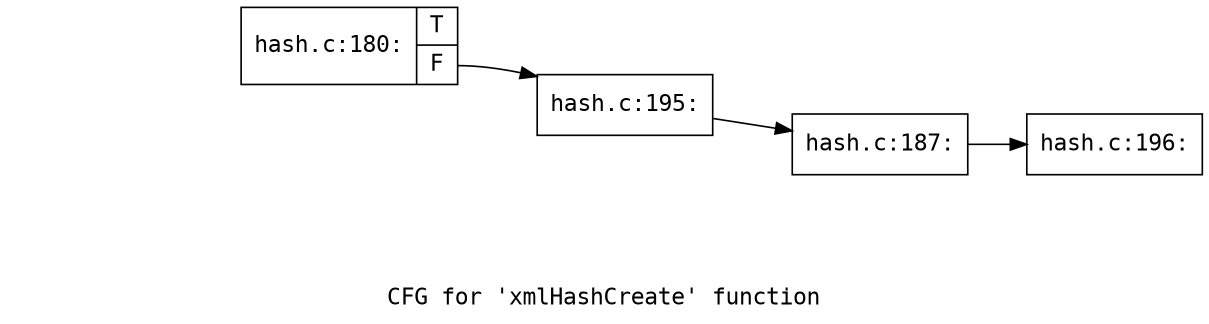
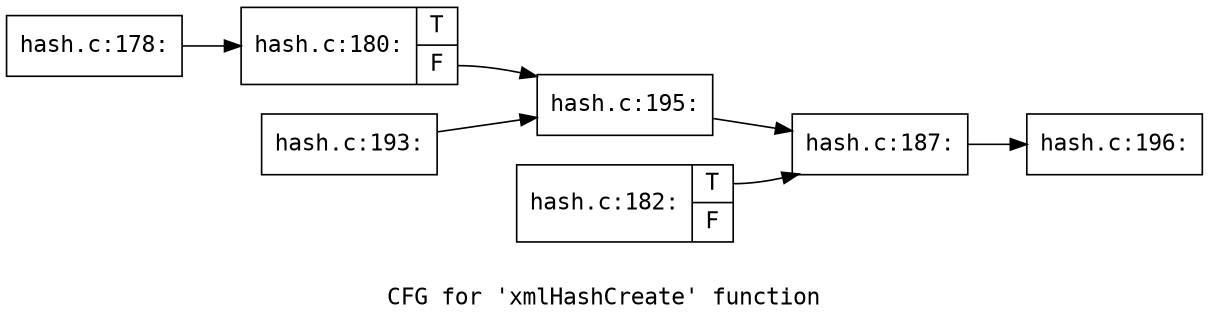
none -> (94, 46)
none -> (349, 144)
none -> (625, 203)
